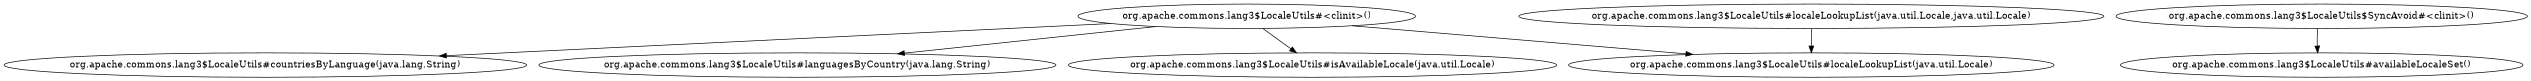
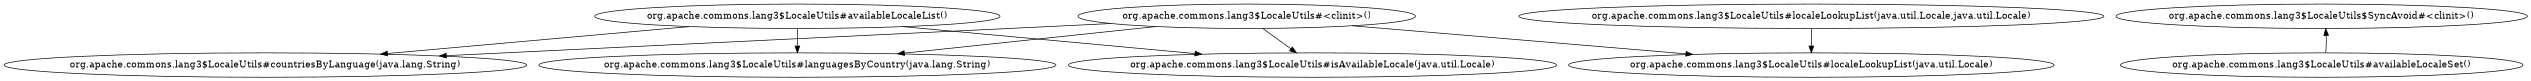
none -> (797, 16)
(2317, 37) -> (2326, 44)
